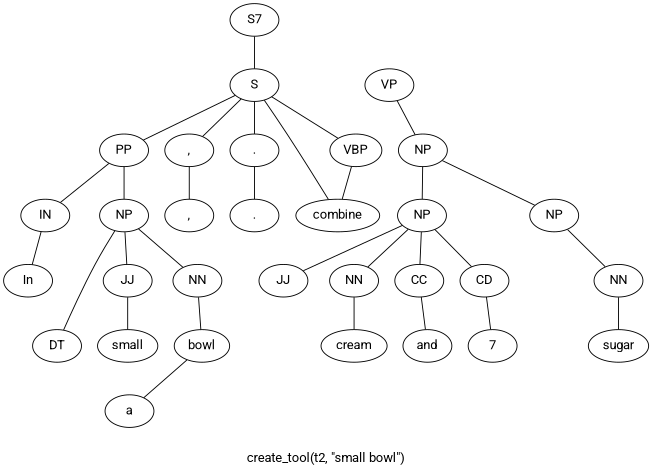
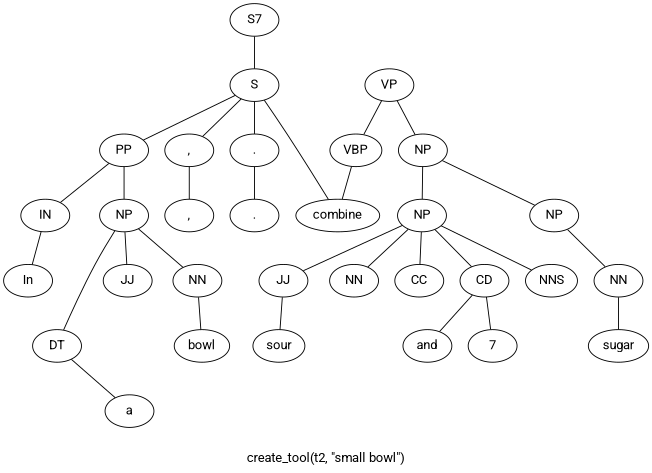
(305, 117) -> (373, 118)
none -> (551, 281)
(423, 313) -> (456, 313)
(128, 346) -> none
none -> (279, 346)
(354, 346) -> none
(165, 379) -> (93, 379)
